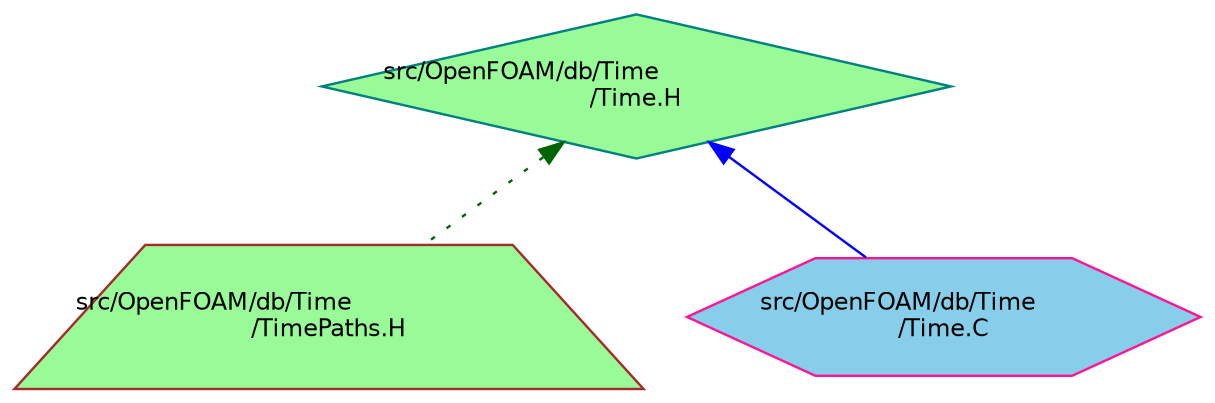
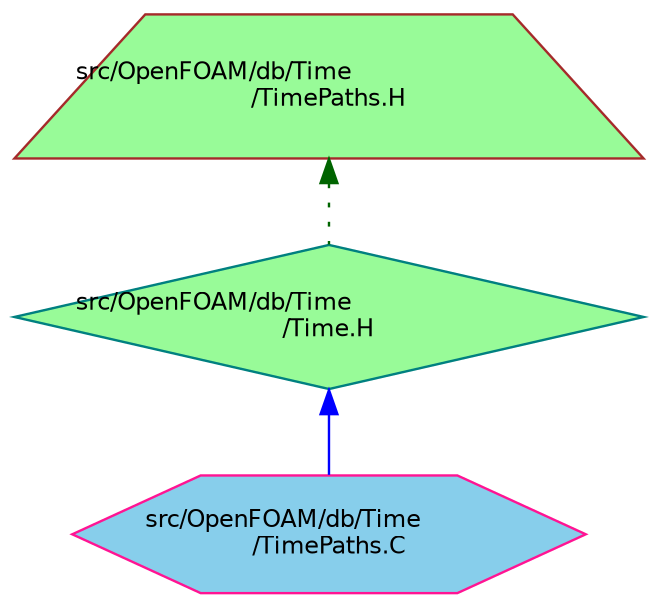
(484, 201) -> (329, 214)
(944, 317) -> (329, 534)
